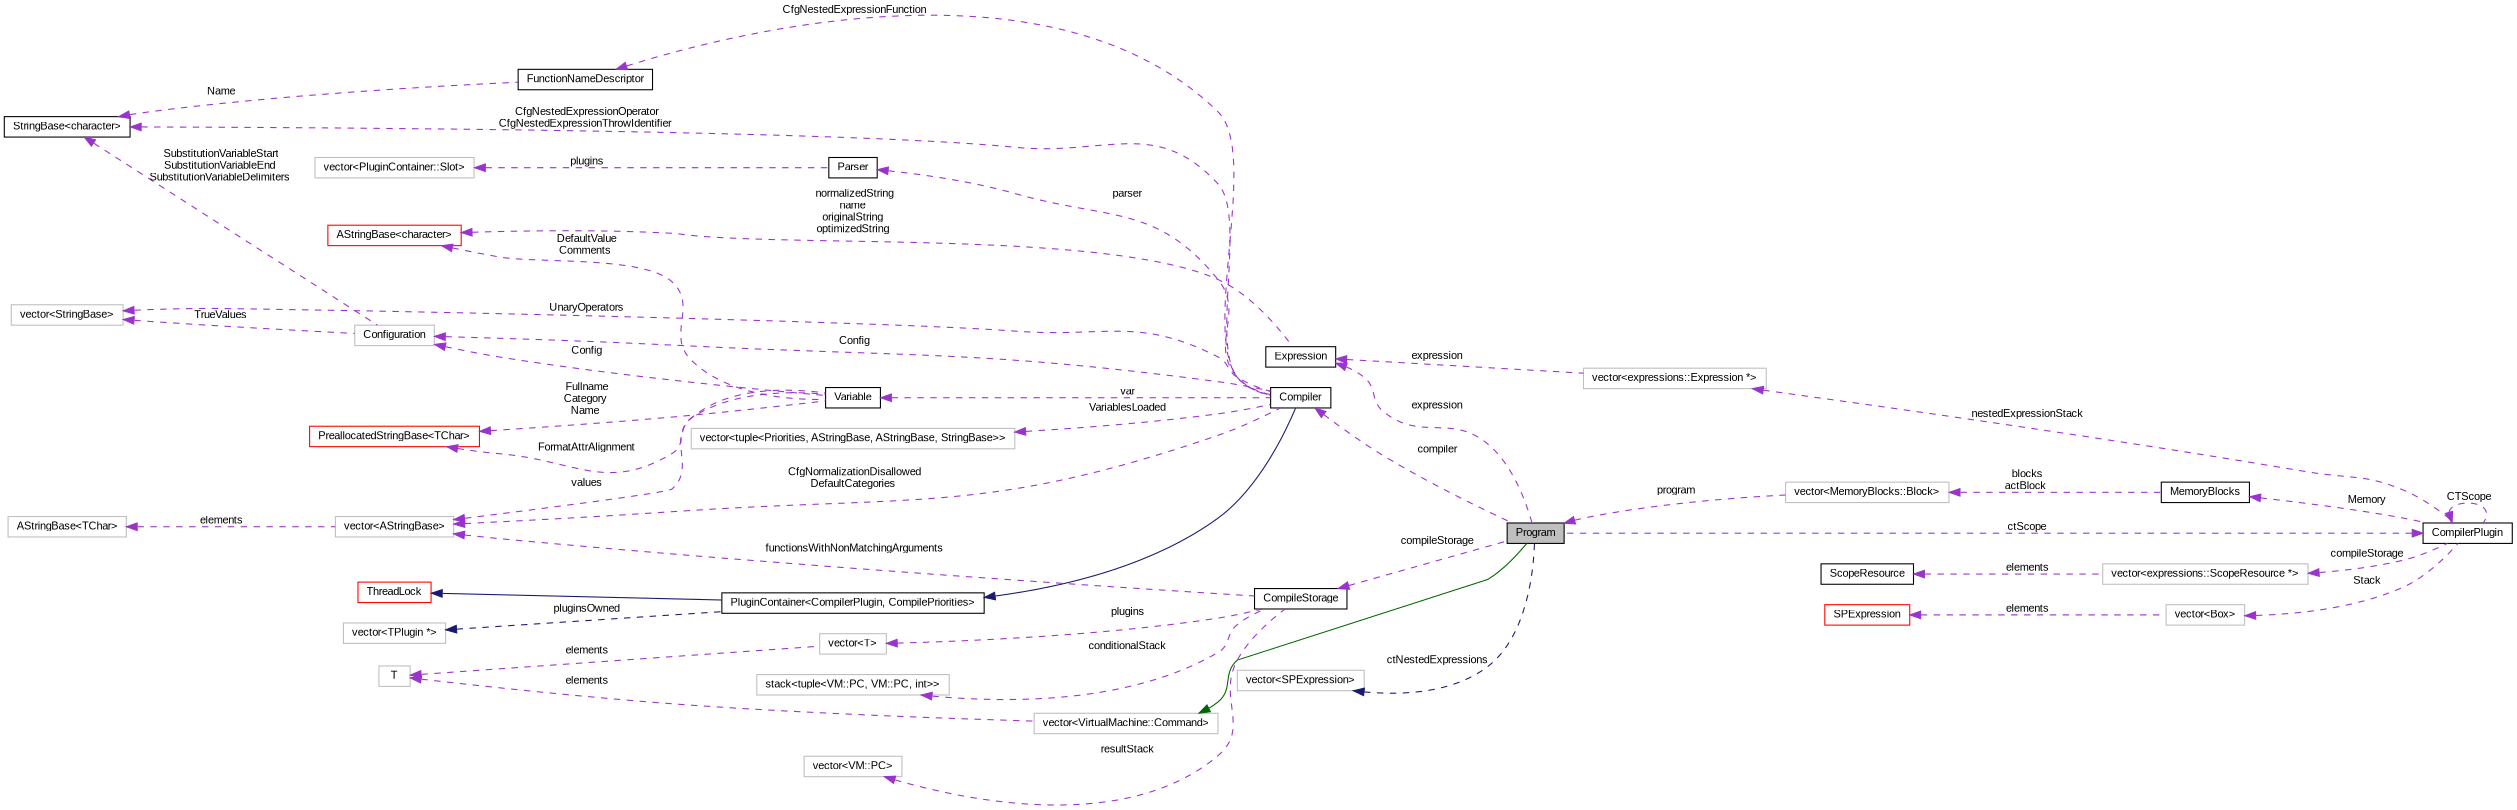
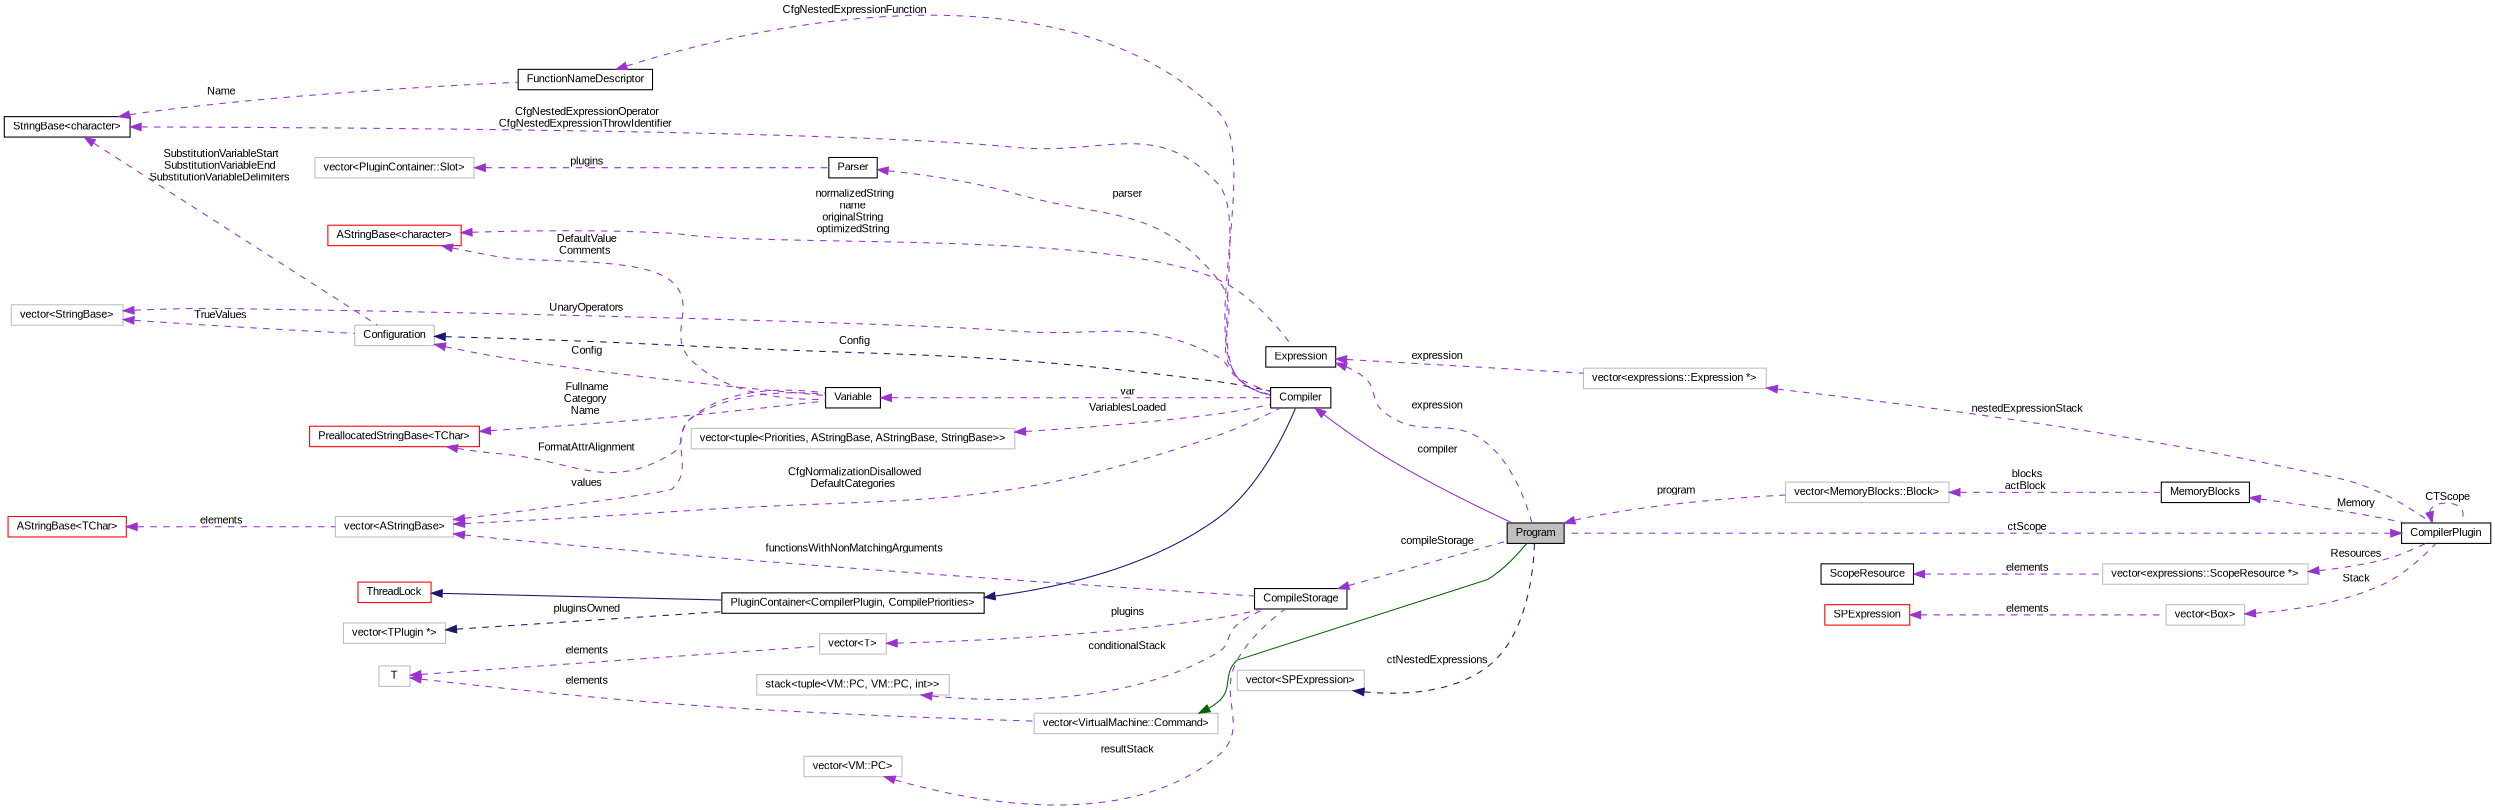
(859, 353) -> (859, 353)
(1415, 474) -> (1415, 474)
(67, 527) -> (67, 527)
(2366, 554) -> (2355, 554)
